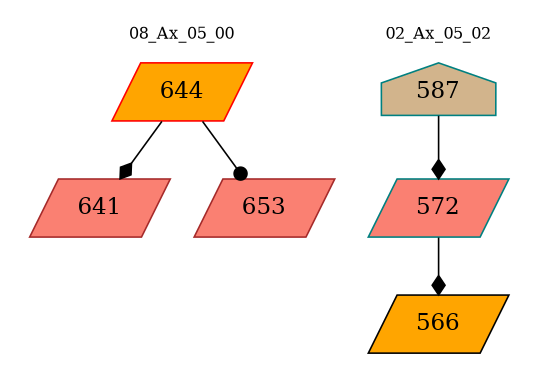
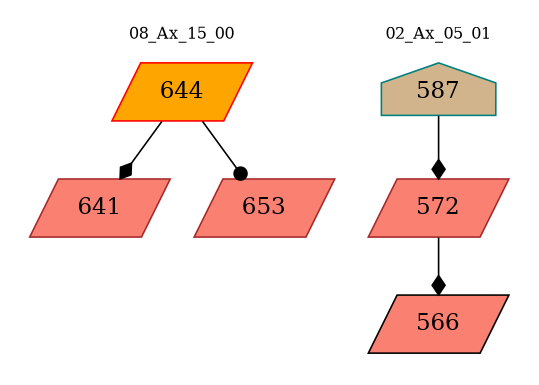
(182, 35) -> (182, 35)
(439, 35) -> (439, 35)
(439, 208) -> (439, 208)
(439, 324) -> (439, 324)
